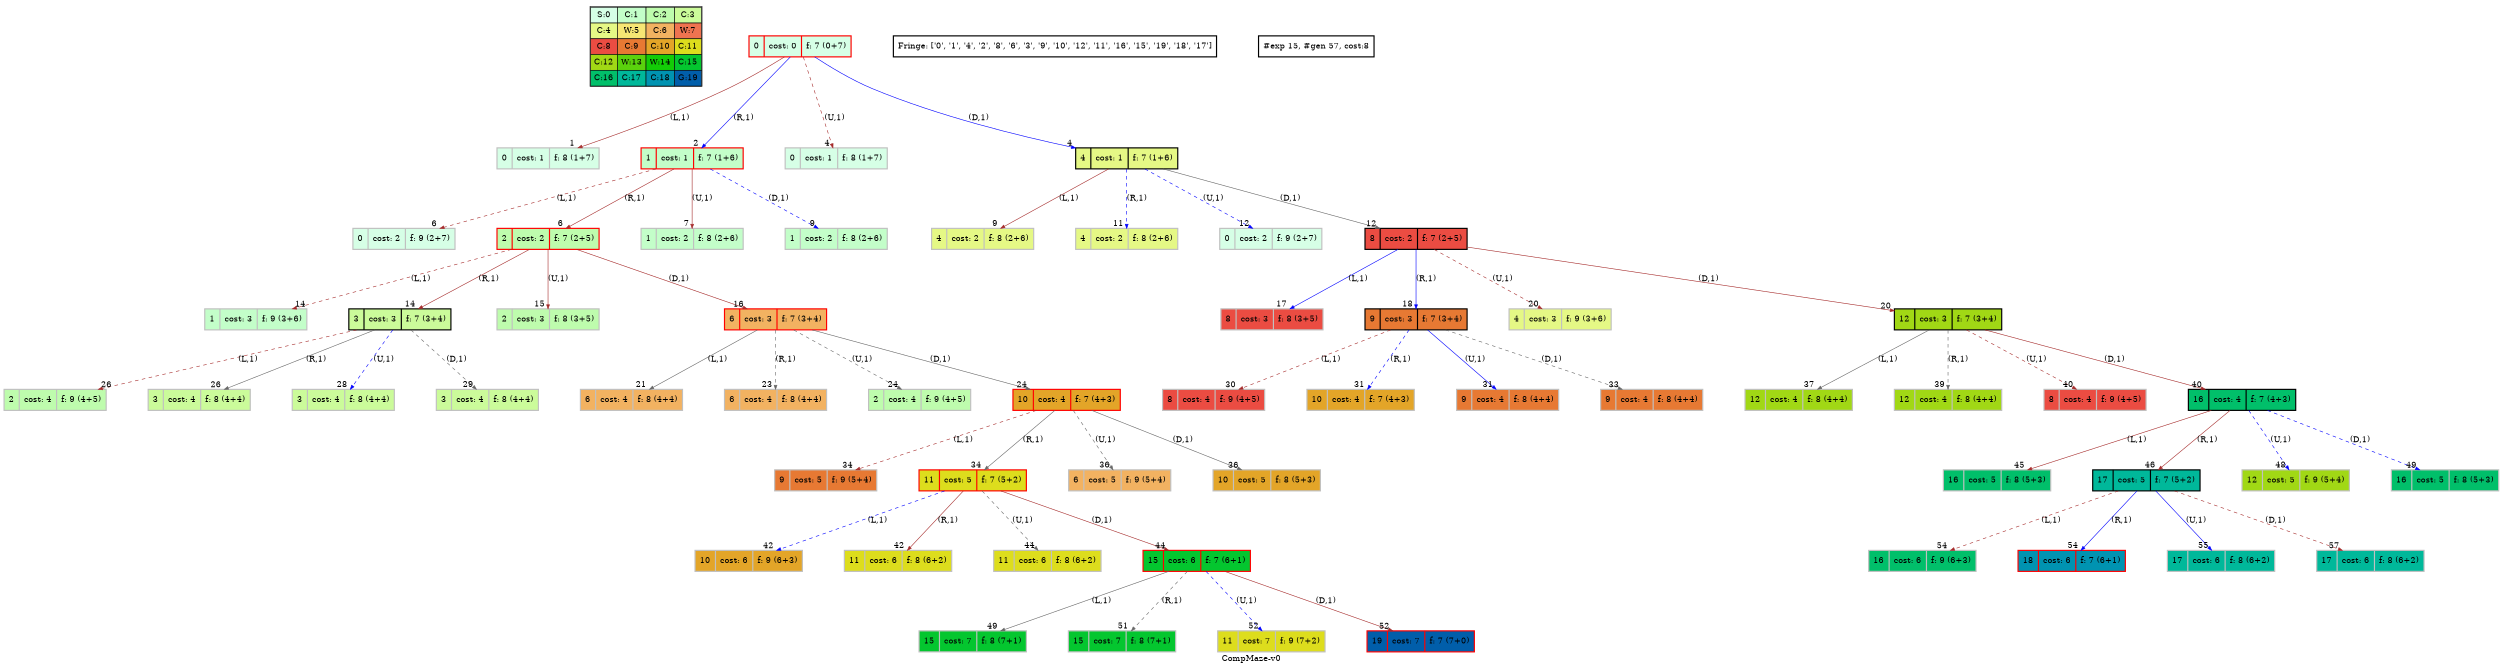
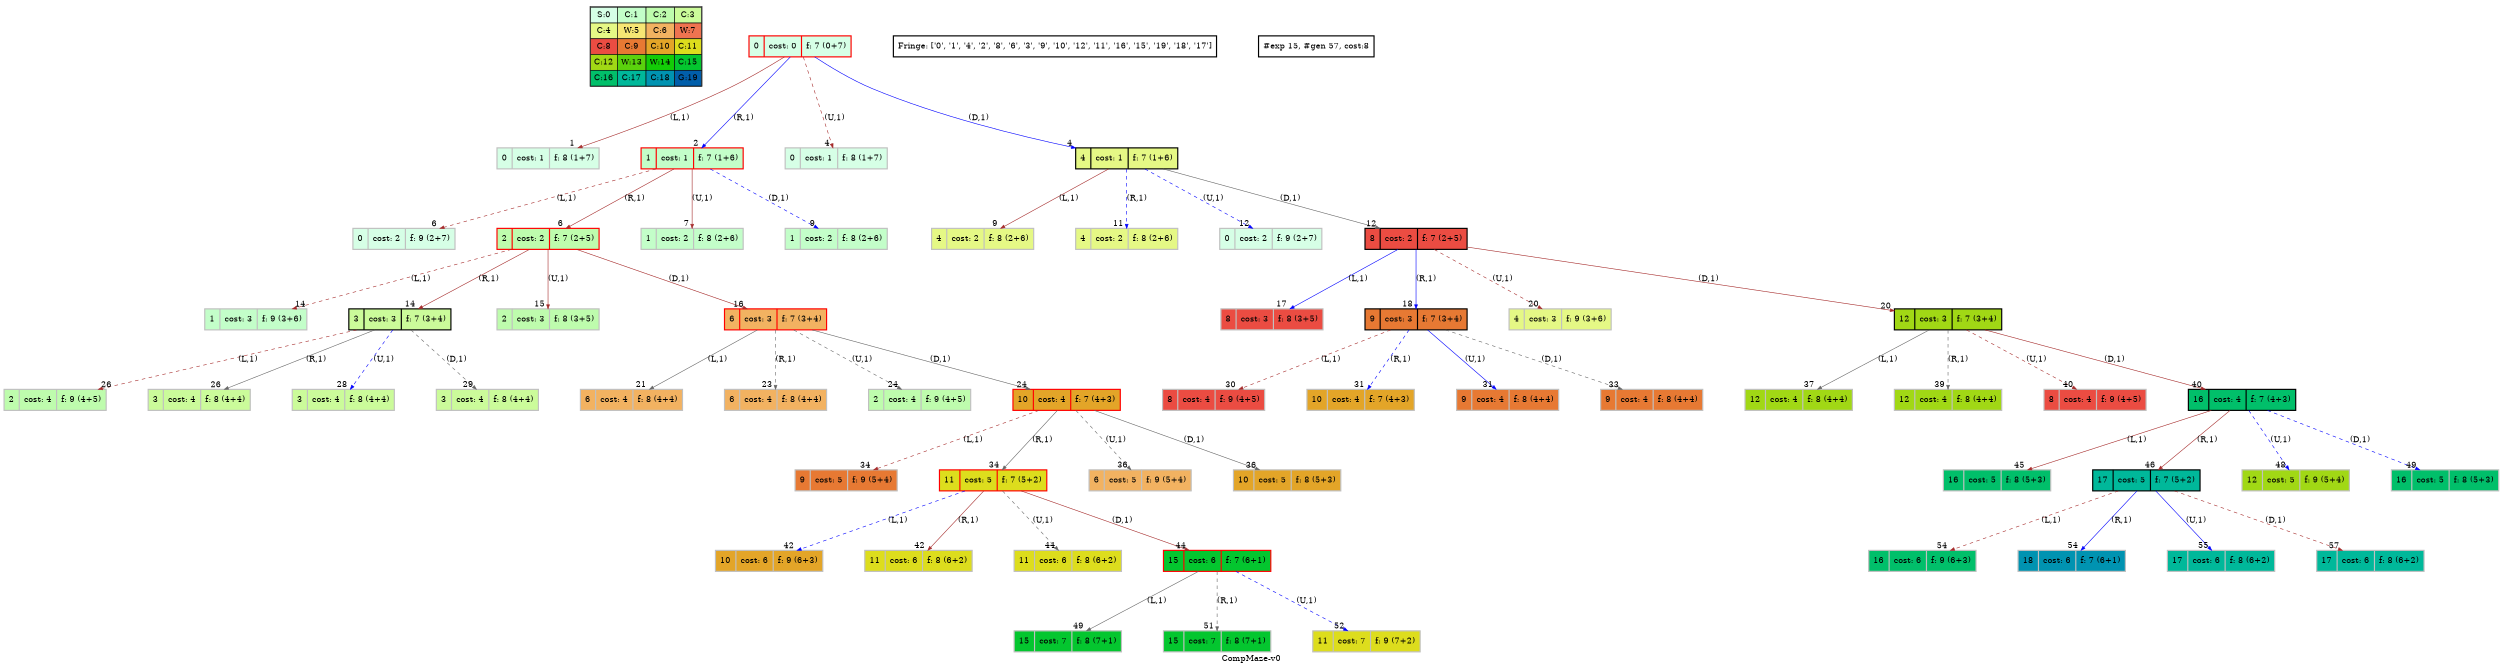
(2072, 561) -> (2072, 561)
(1421, 641) -> none
